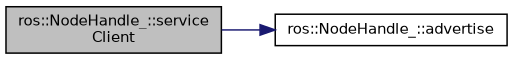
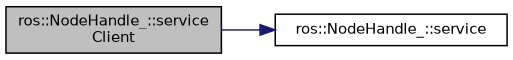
(391, 30) -> (391, 30)
